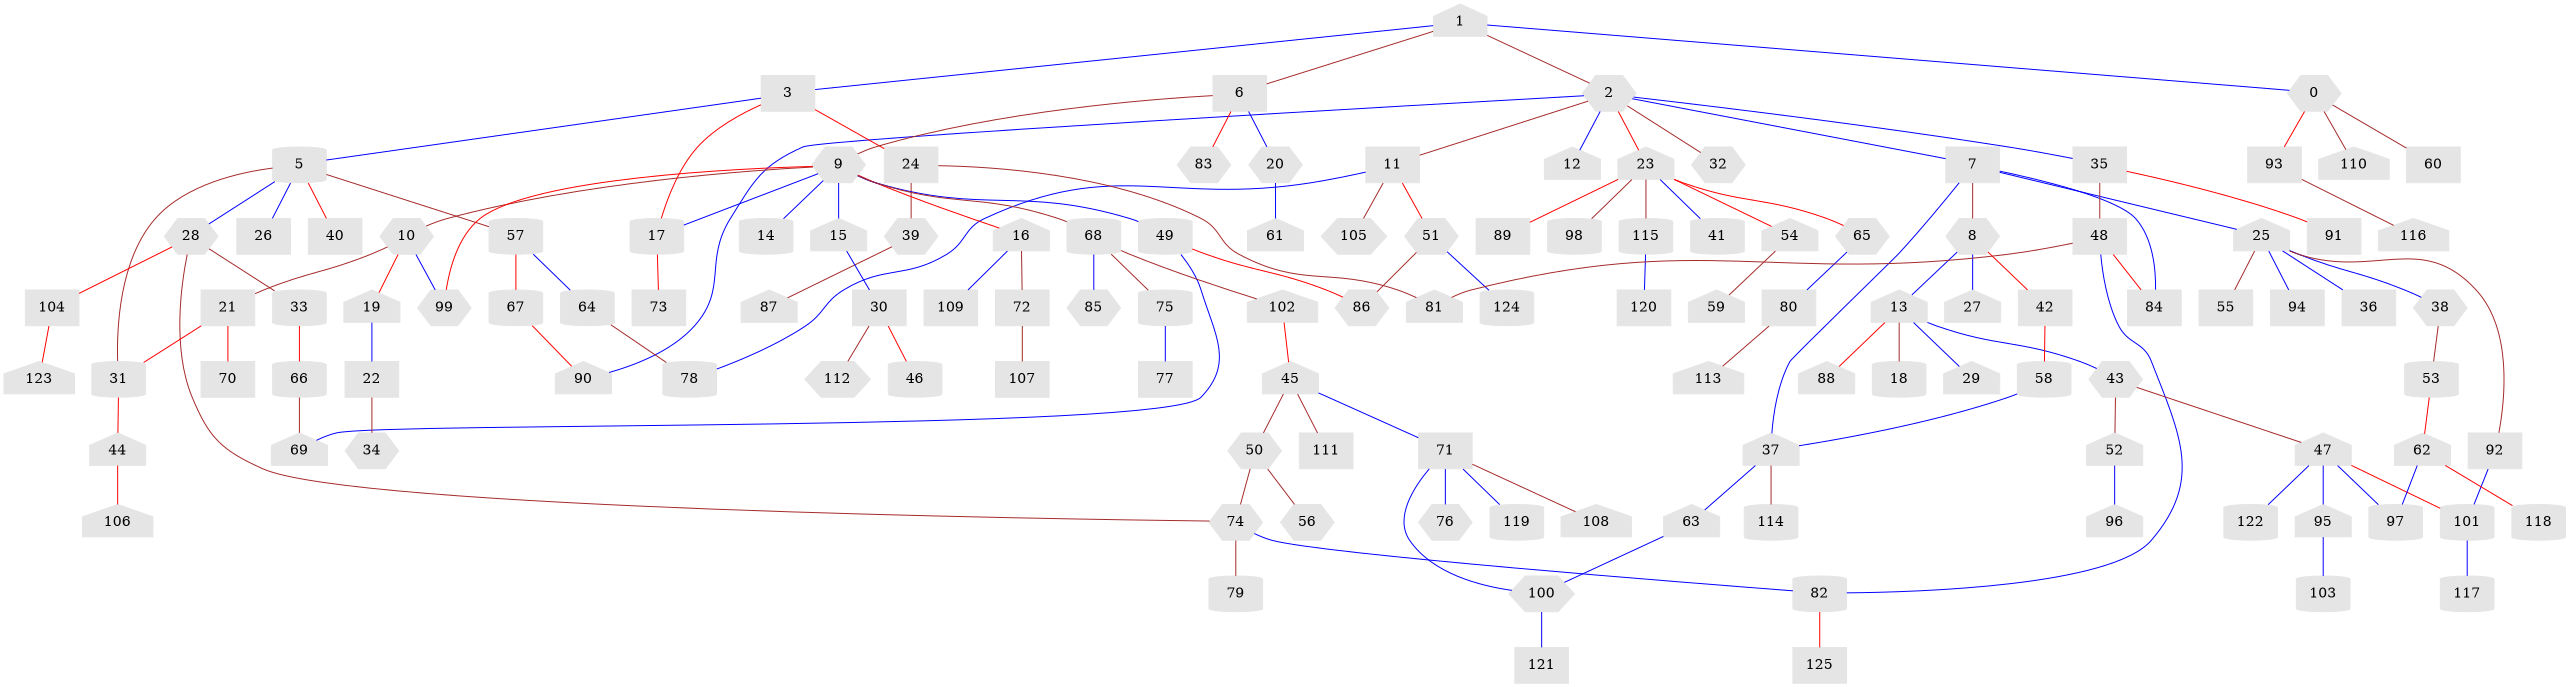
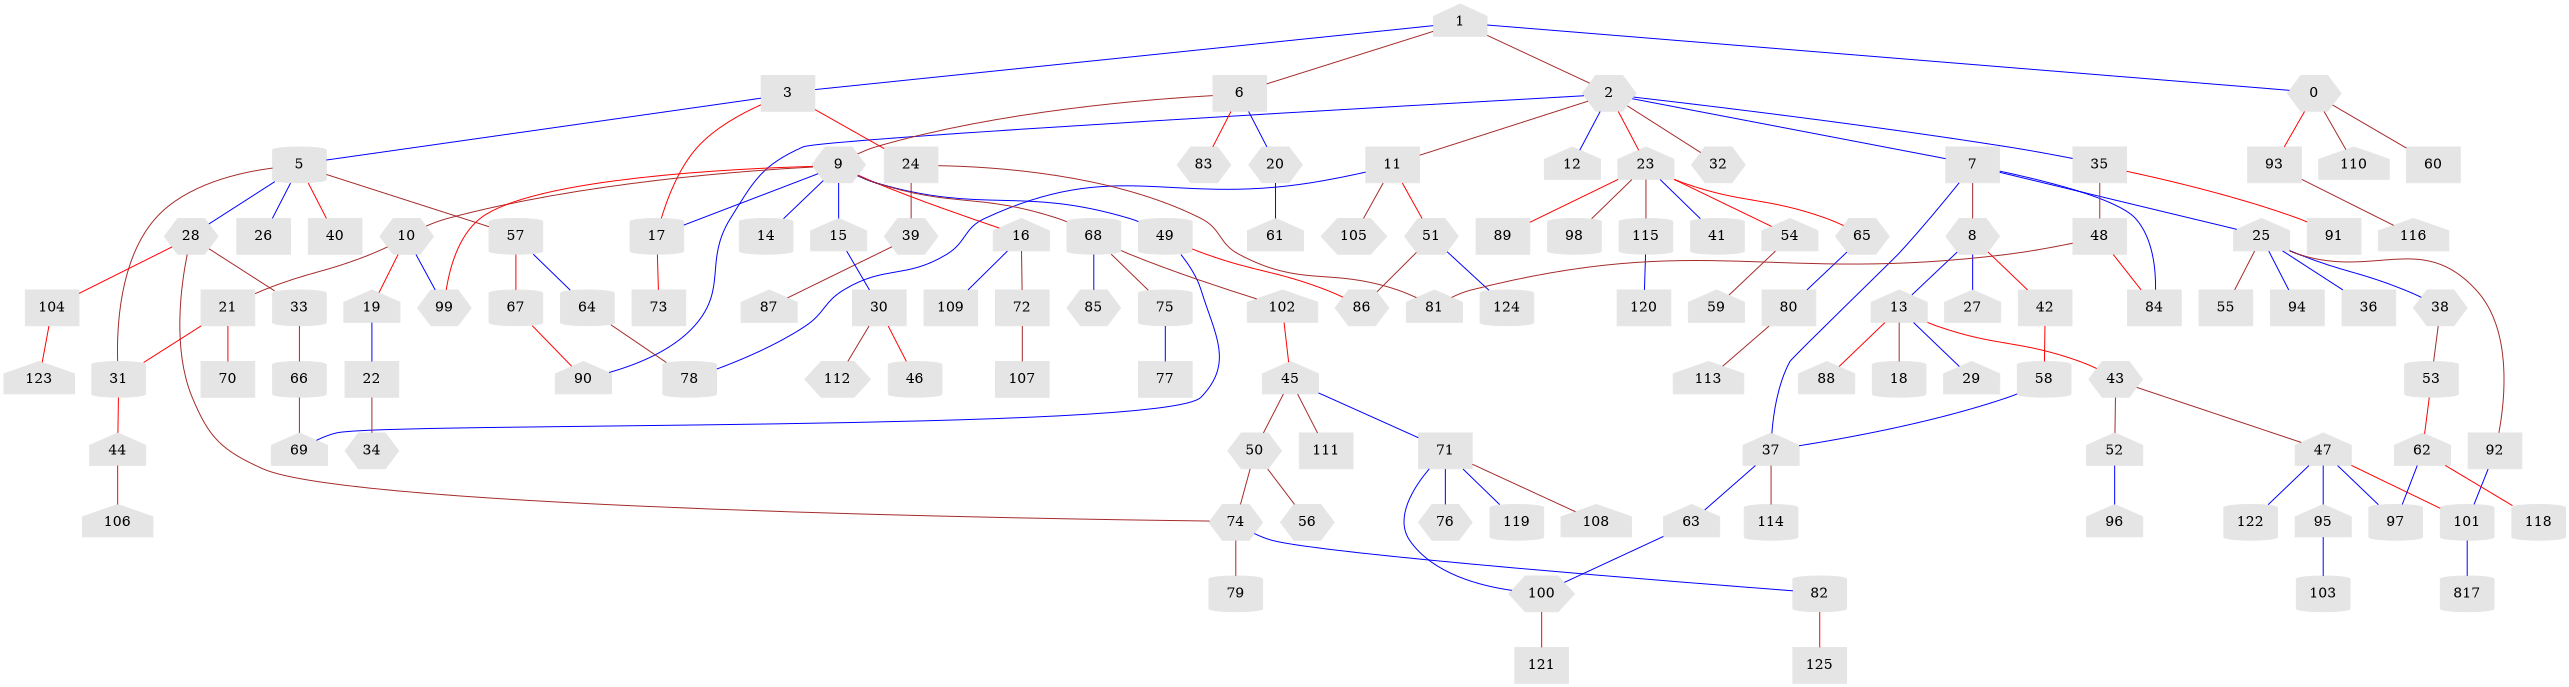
(2012, 344) -> (2012, 344)
(2152, 540) -> none
(2467, 594) -> (2467, 594)
(1542, 630) -> (1542, 630)
